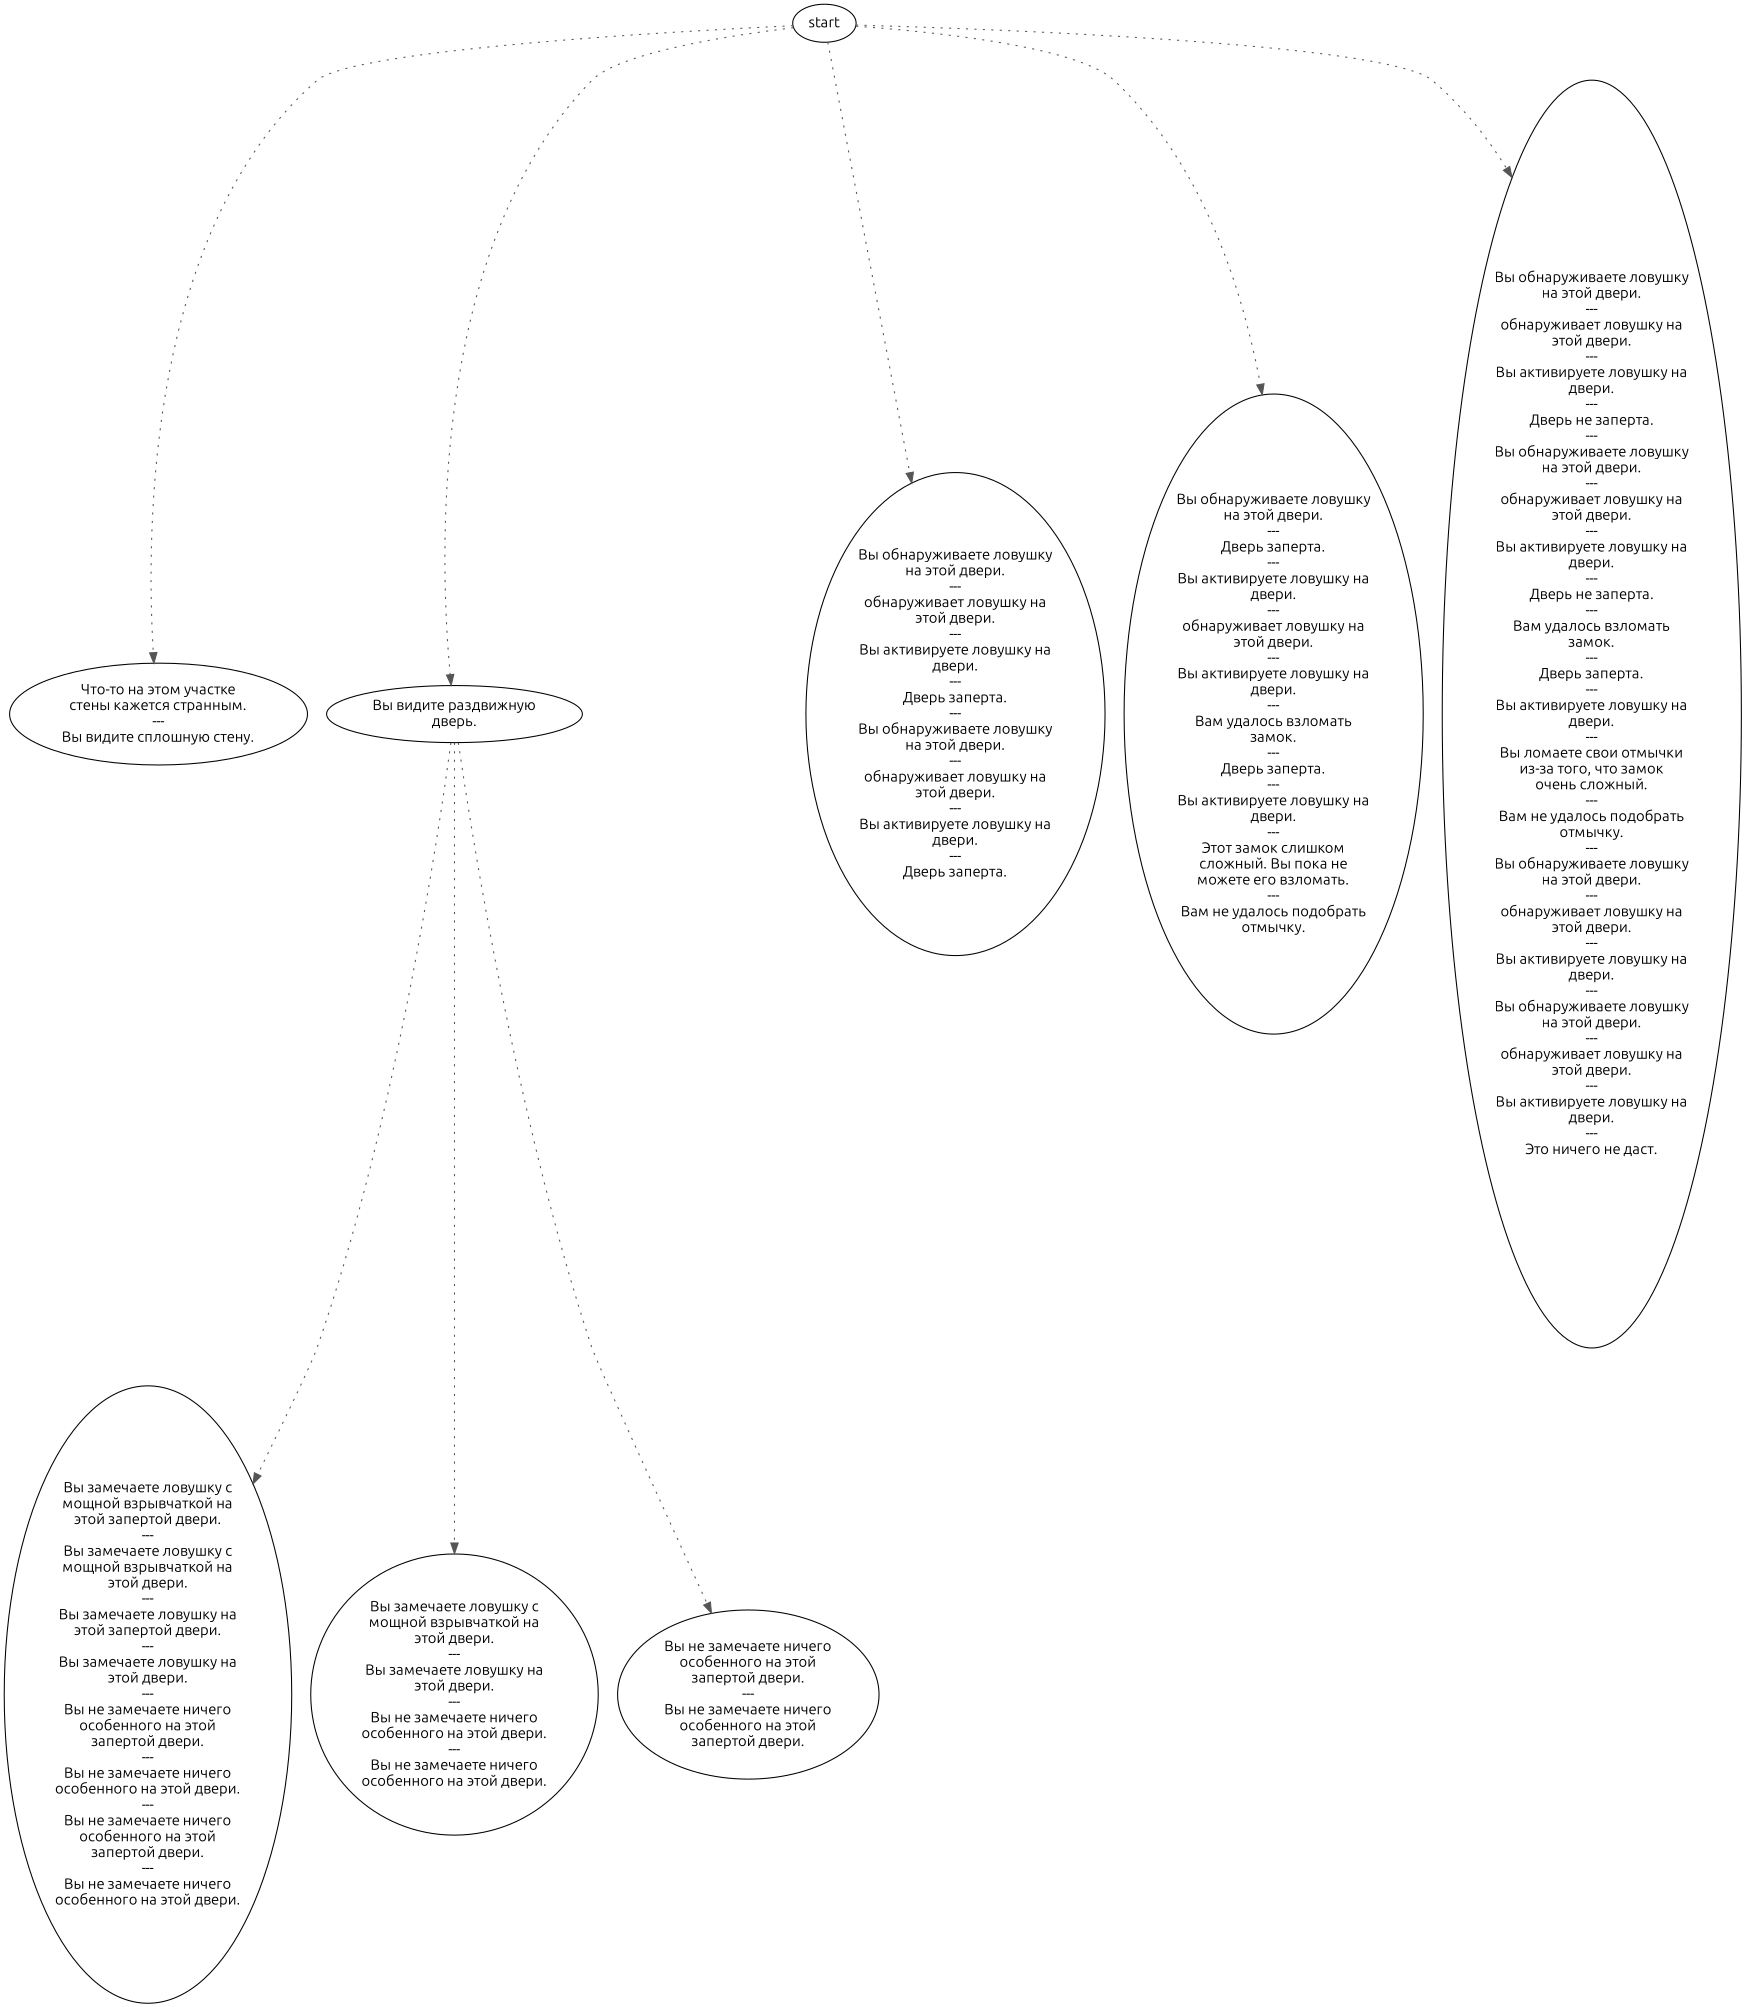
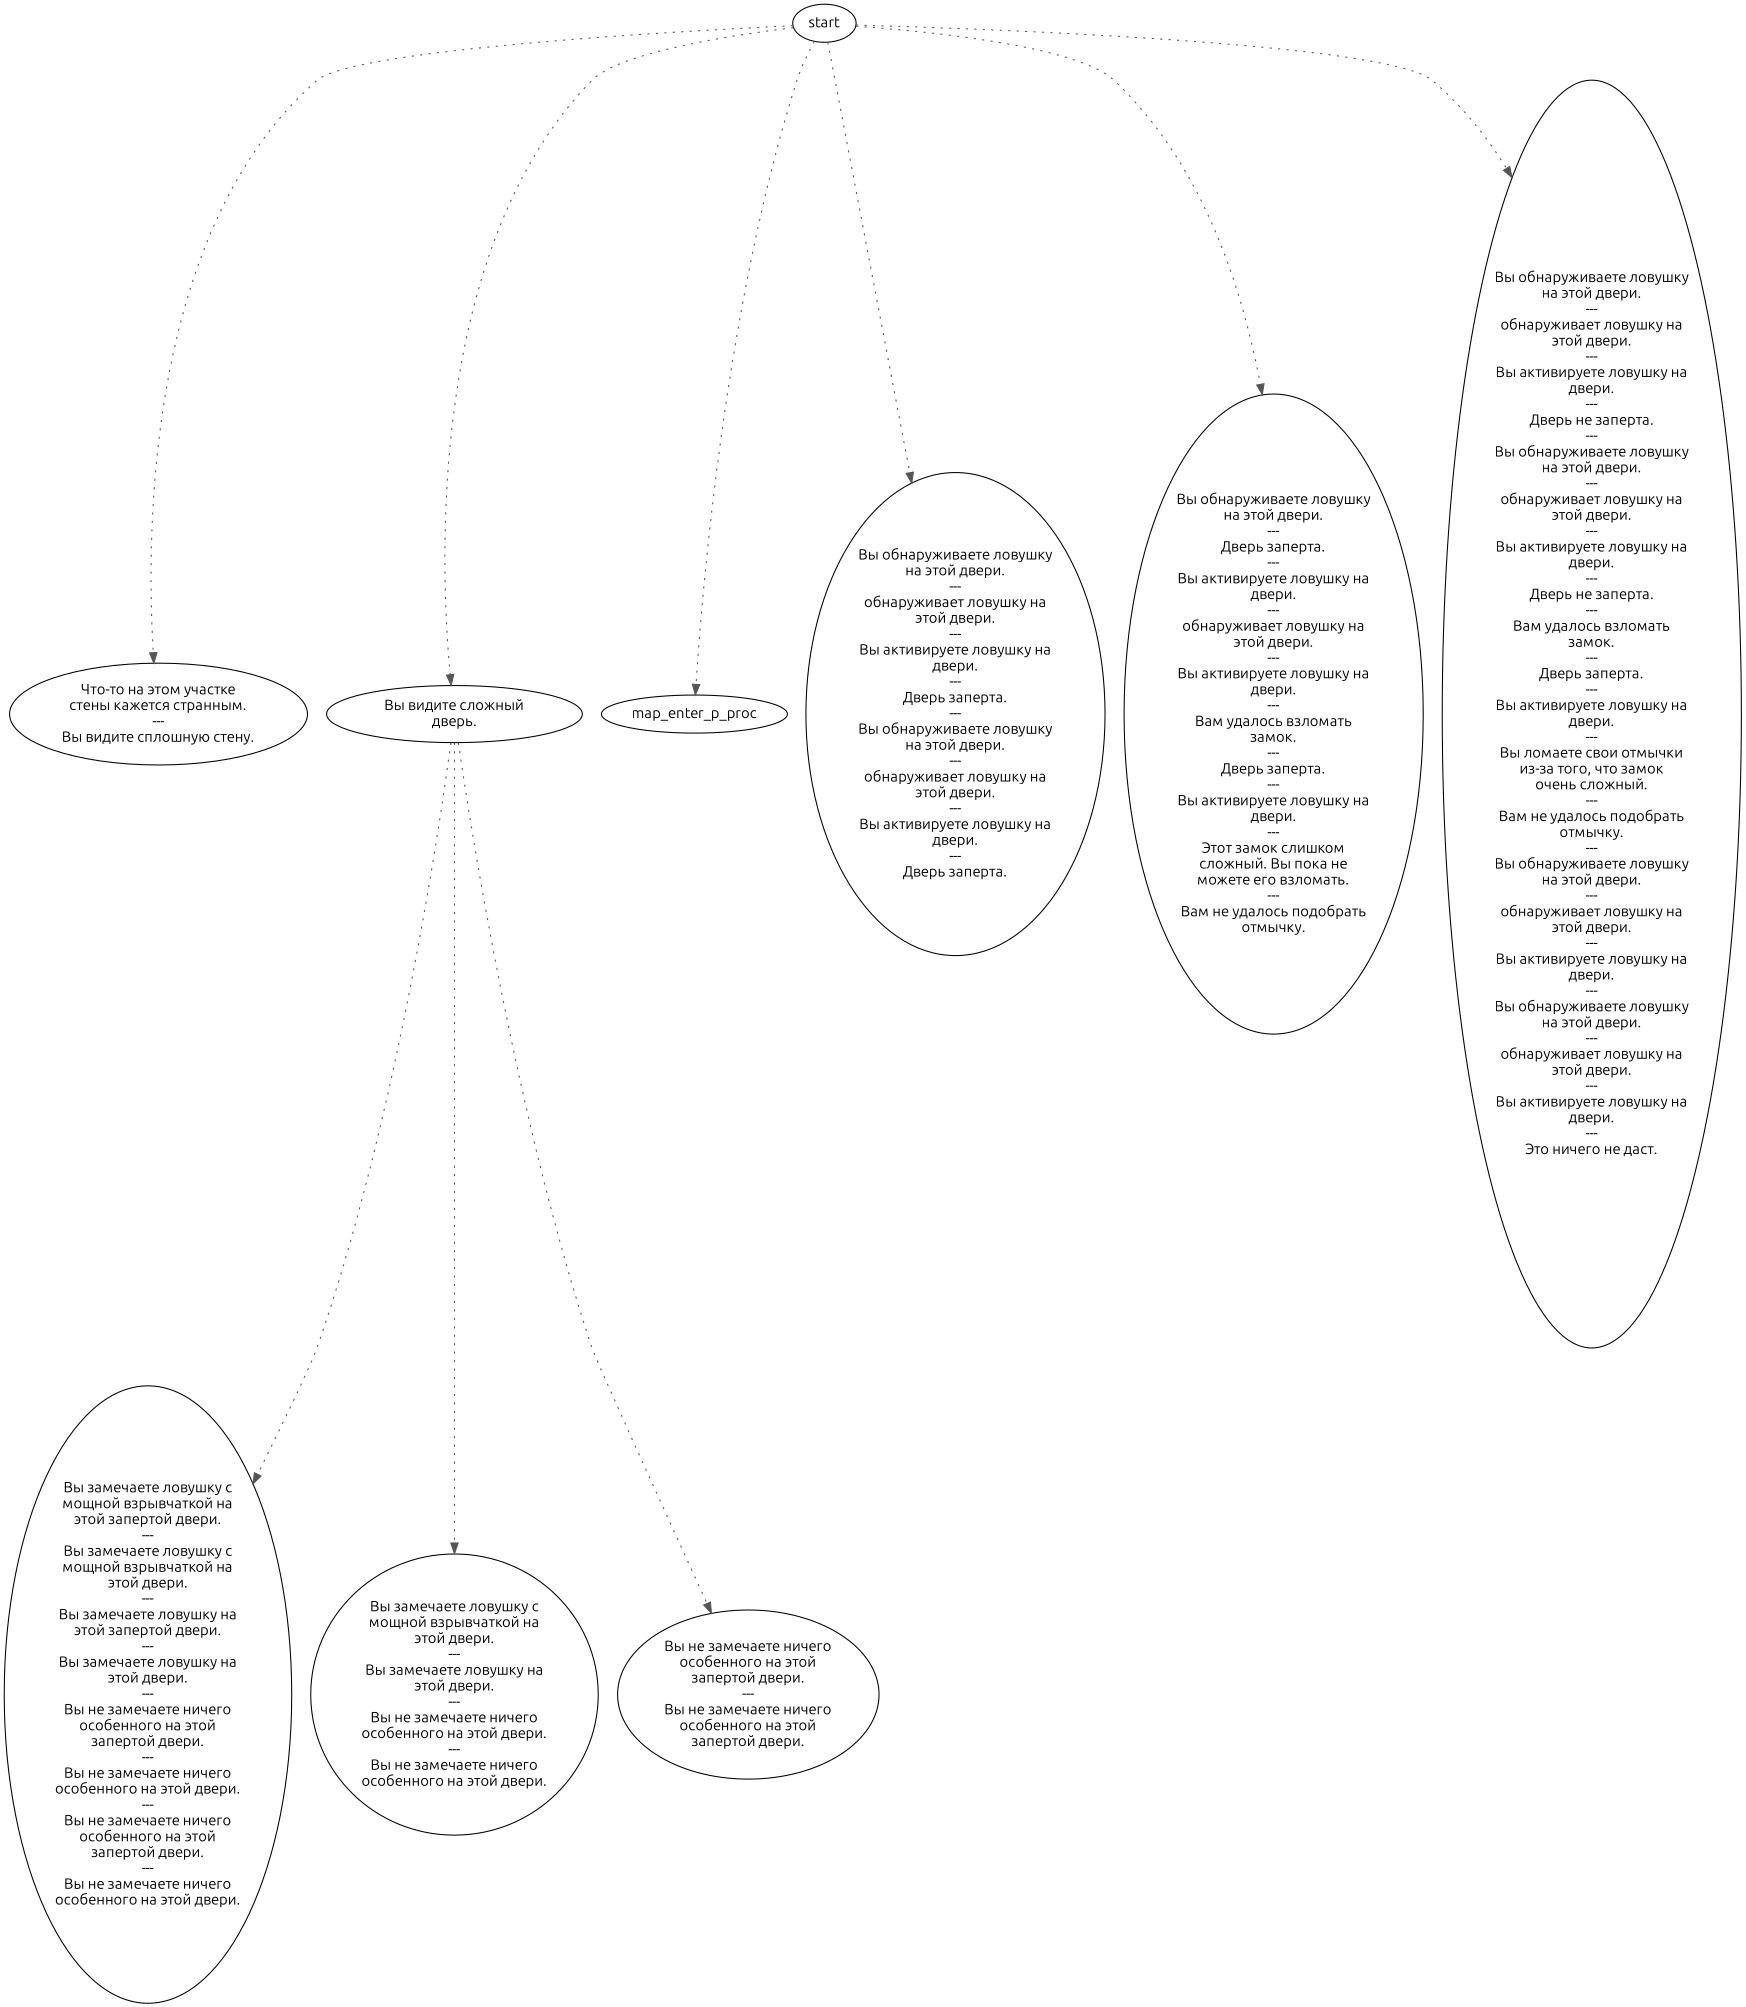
(454, 714) -> (454, 714)
none -> (694, 714)
